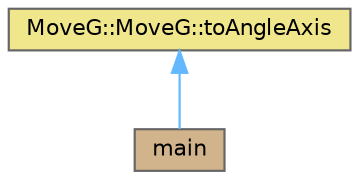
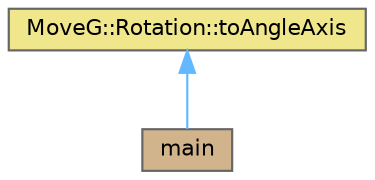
(180, 30) -> (187, 30)
